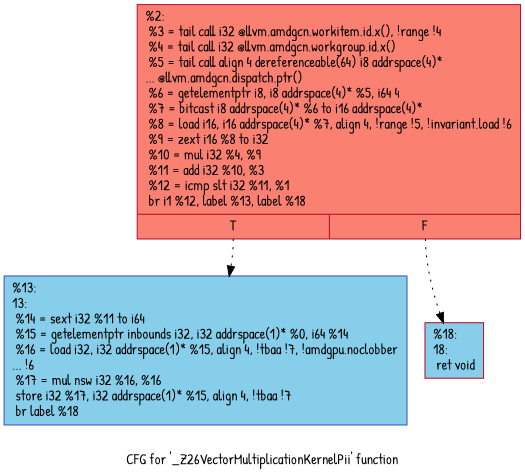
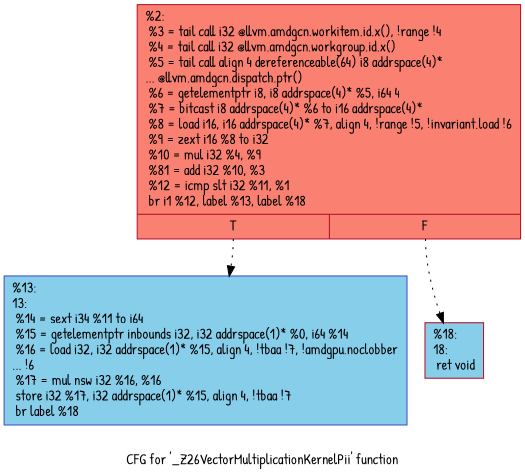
(205, 171) -> (206, 171)
(79, 319) -> (78, 319)
